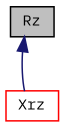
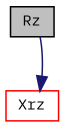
(22, 71) -> (42, 56)
